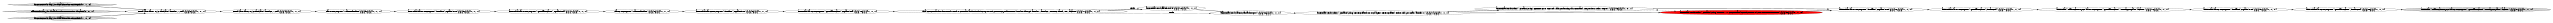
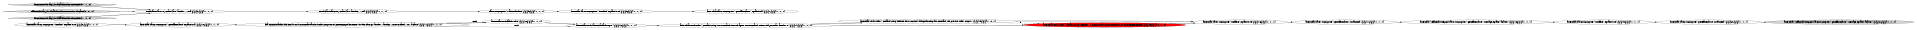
(642, 11) -> none
